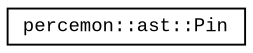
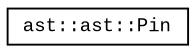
(126, 27) -> (98, 27)
